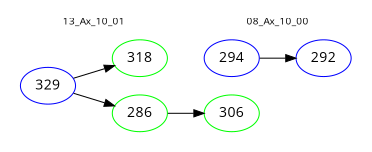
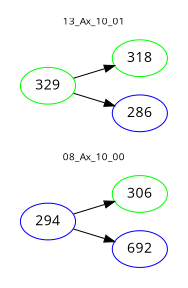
(324, 58) -> (140, 249)
(48, 86) -> (48, 86)
(140, 113) -> (140, 113)
(182, 113) -> (89, 209)
